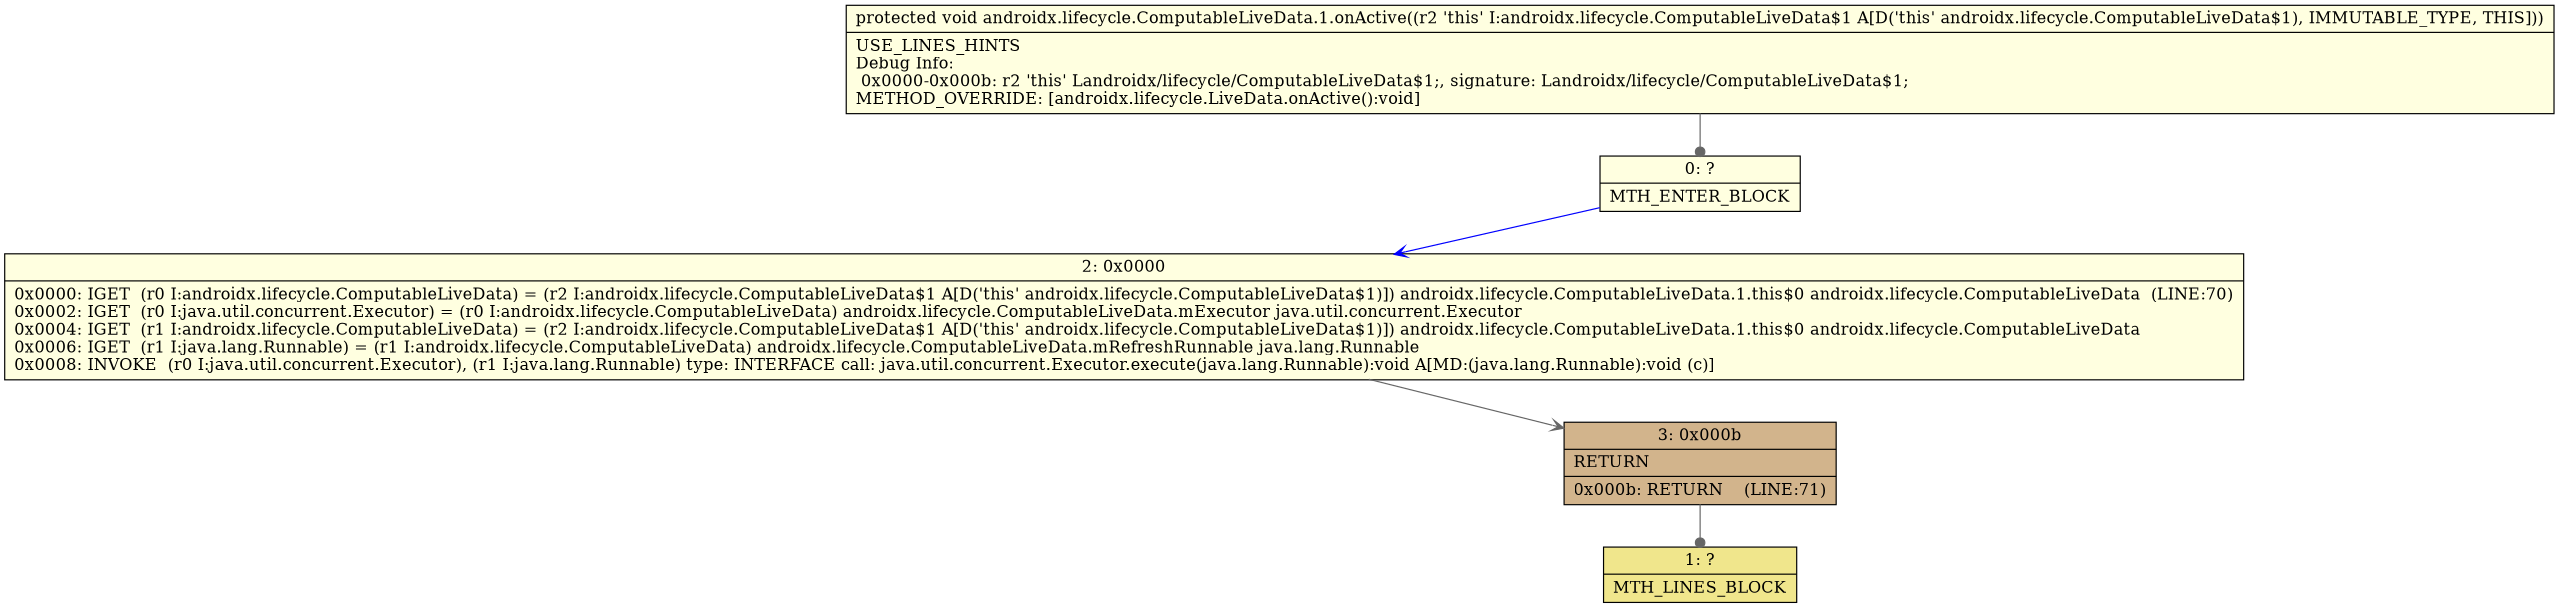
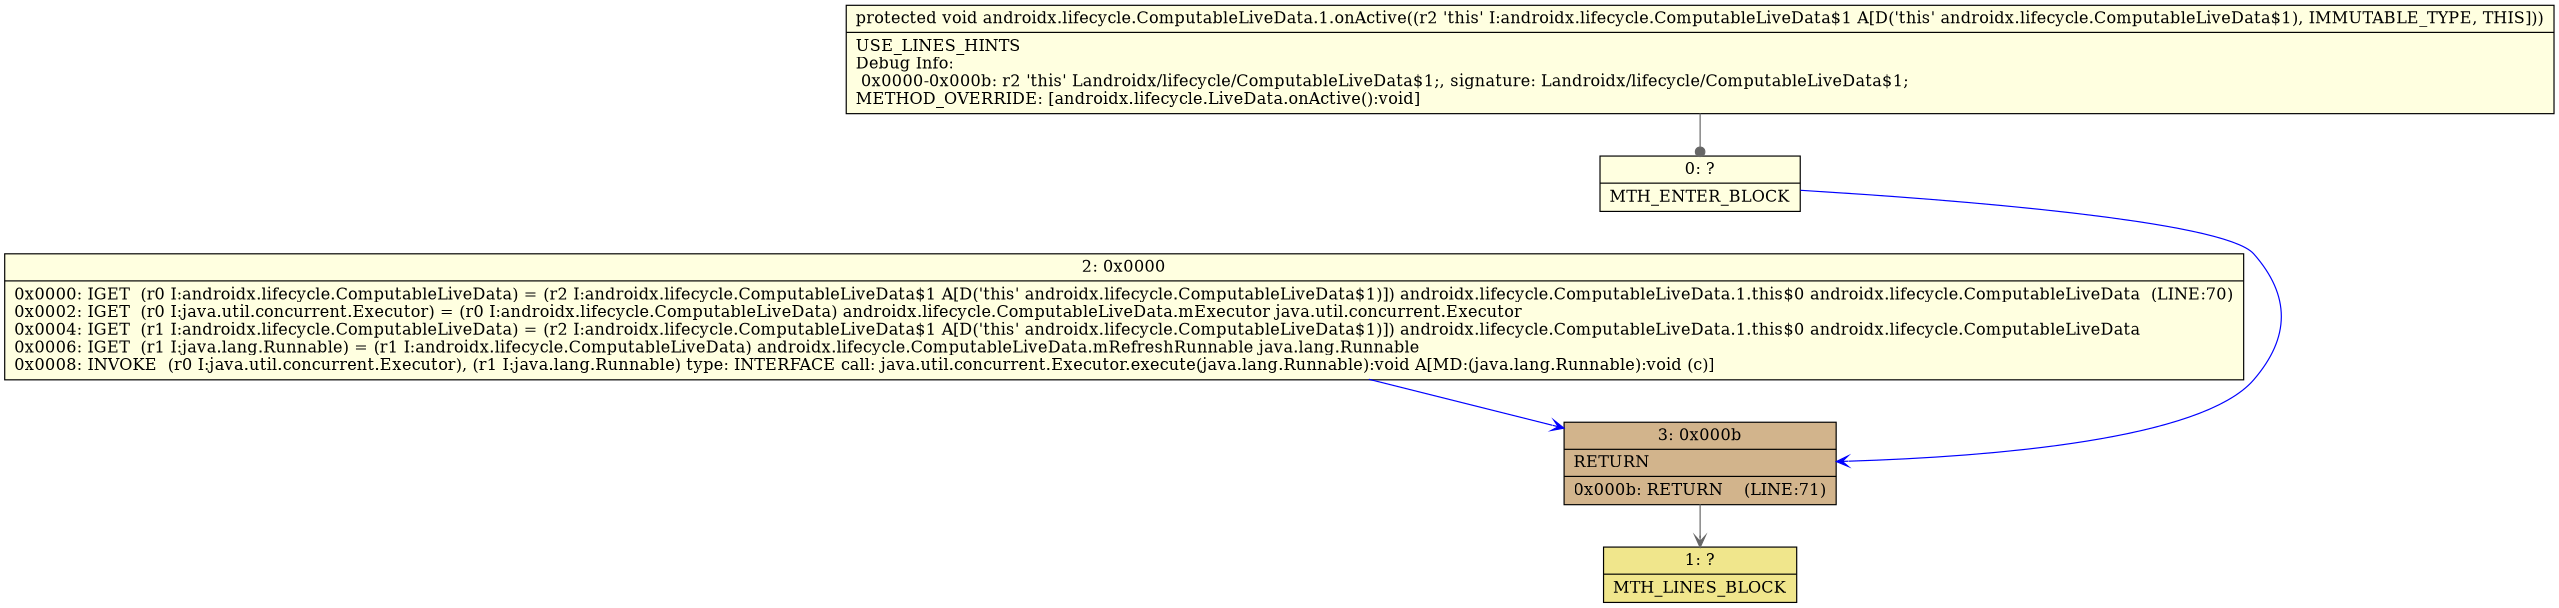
(1503, 230) -> (2278, 297)
(1461, 402) -> (1461, 402)
(1700, 521) -> (1700, 521)
